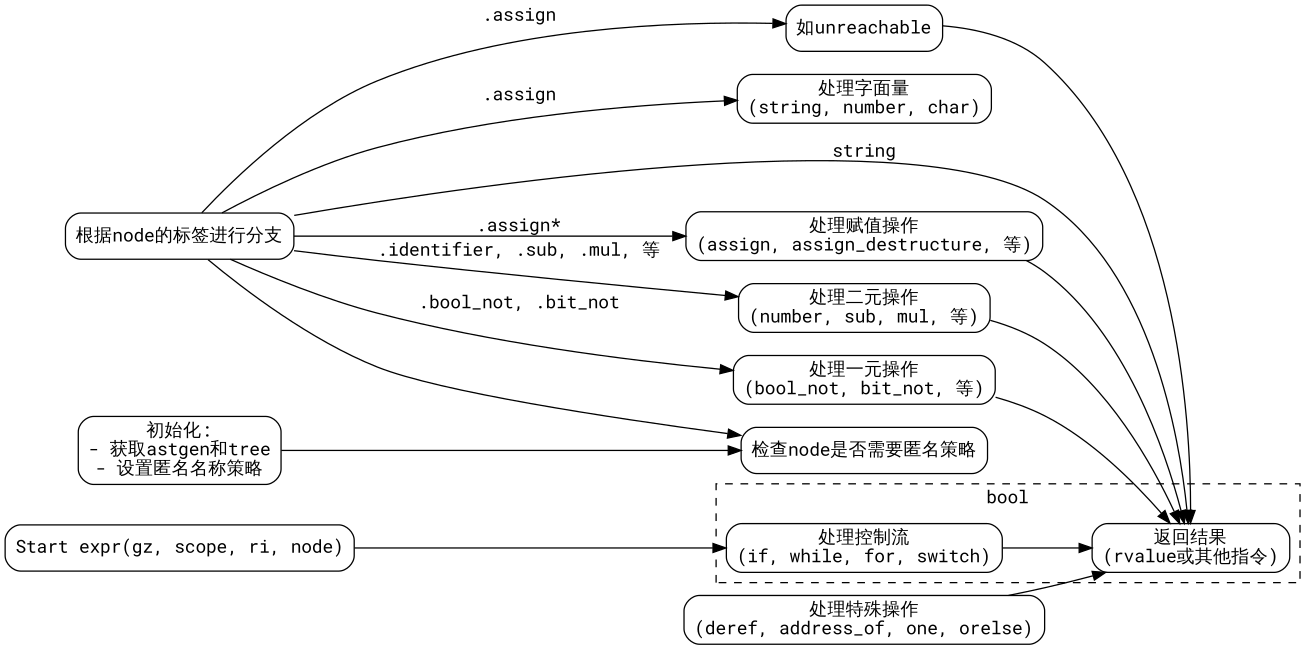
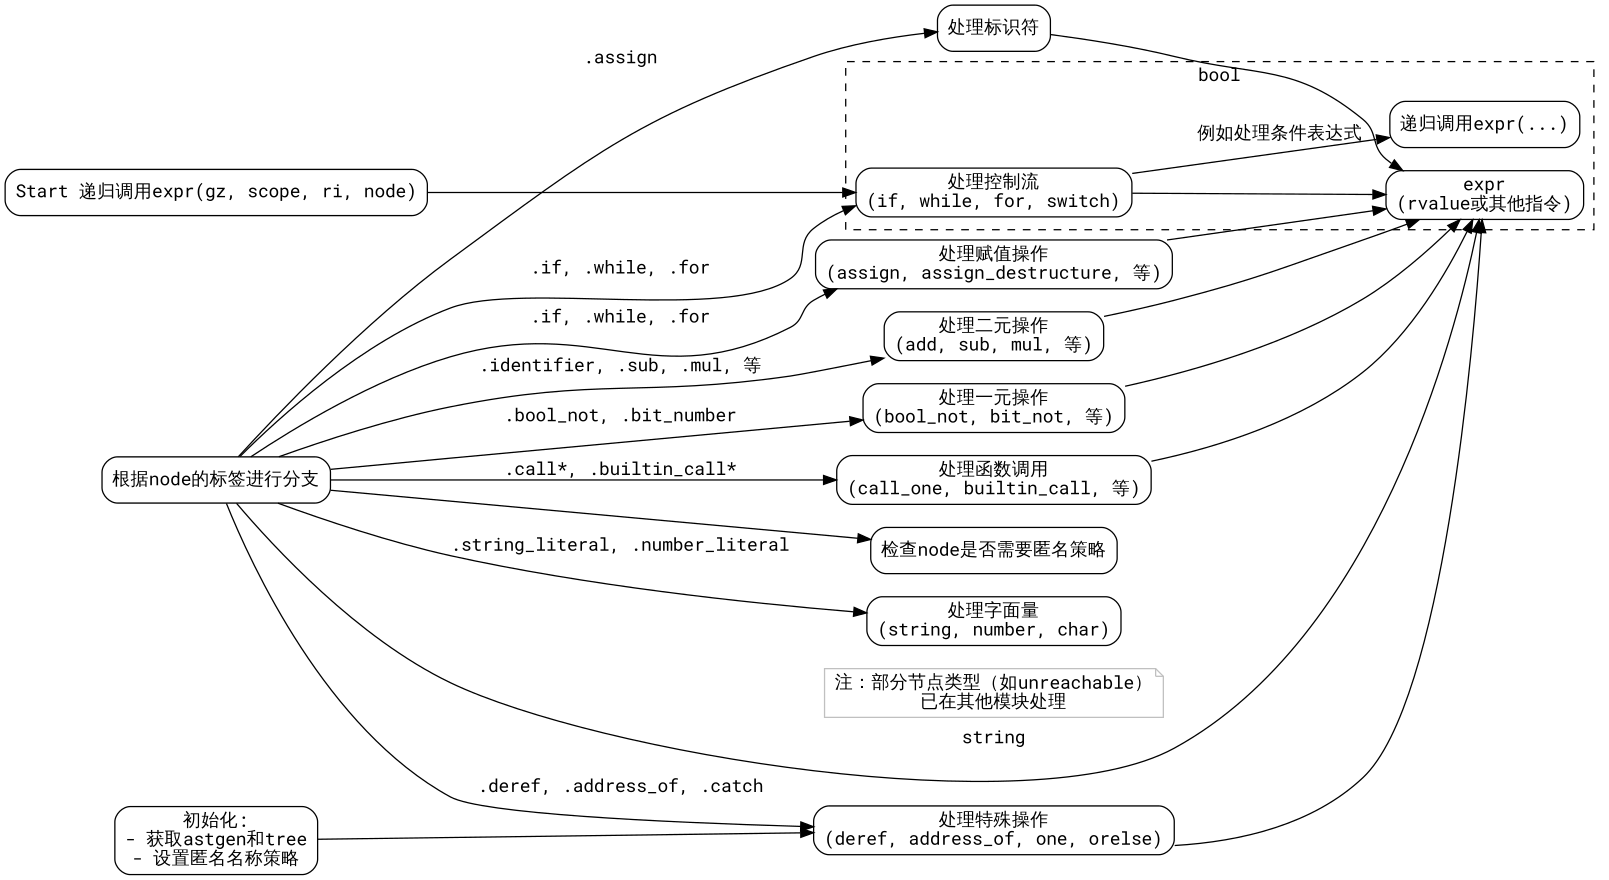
(864, 28) -> (994, 28)
(519, 96) -> (620, 546)
none -> (1485, 124)
(519, 227) -> (620, 318)
none -> (538, 298)
(519, 304) -> (620, 416)
(864, 308) -> (994, 336)
(505, 450) -> (559, 836)
none -> (994, 480)
(180, 548) -> (216, 193)
(1191, 548) -> (1485, 195)
none -> (994, 693)
none -> (441, 790)
